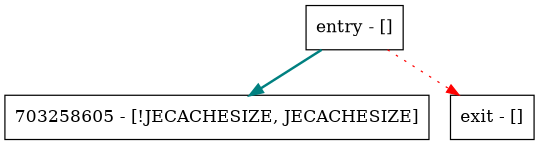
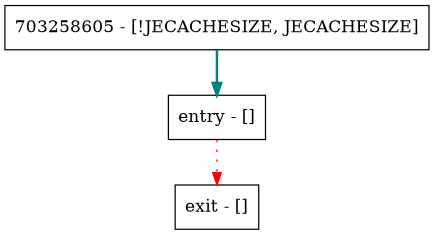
(291, 69) -> (217, 66)
